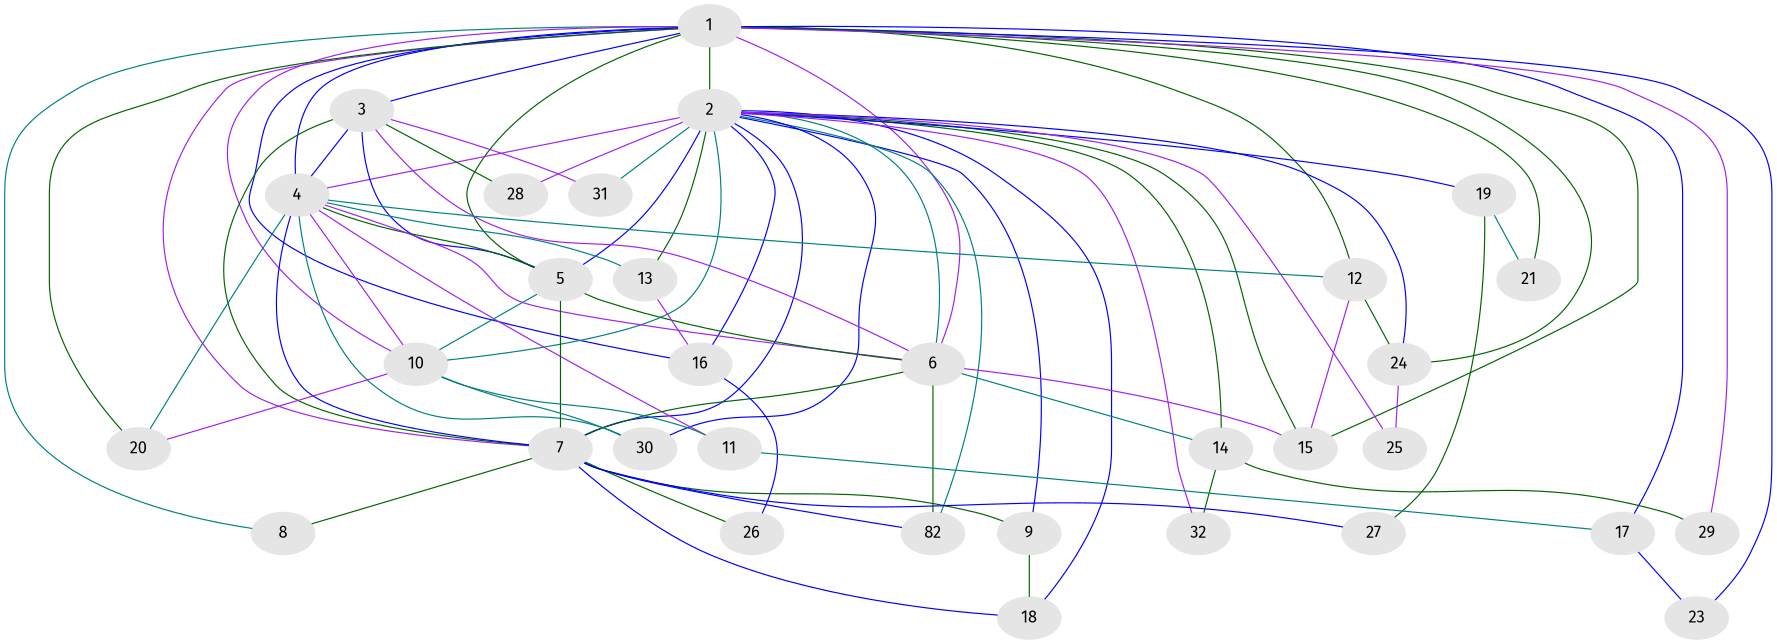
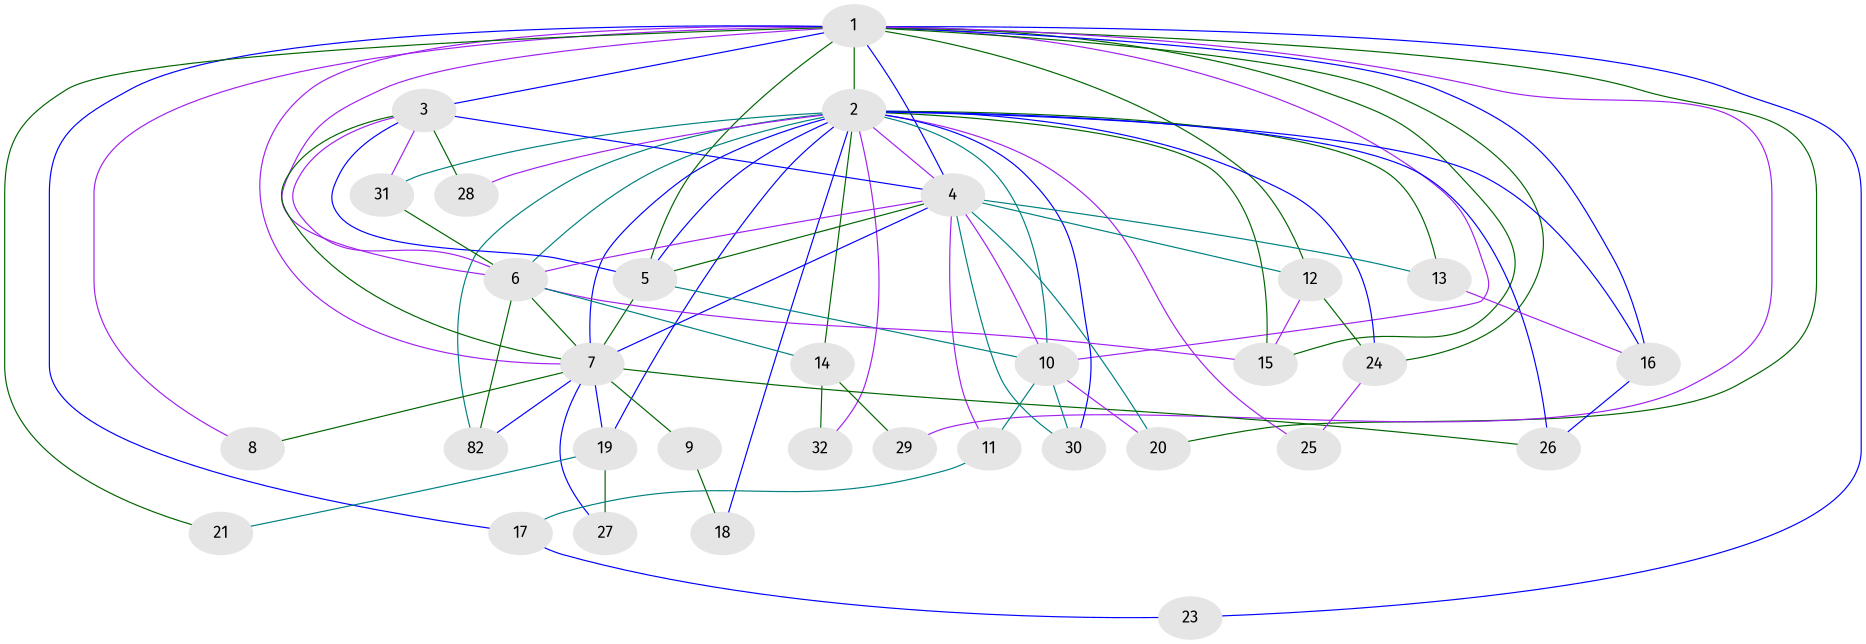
(68, 94) -> (286, 75)
(1001, 225) -> (1363, 153)
(694, 325) -> (449, 237)
(774, 577) -> (599, 406)
